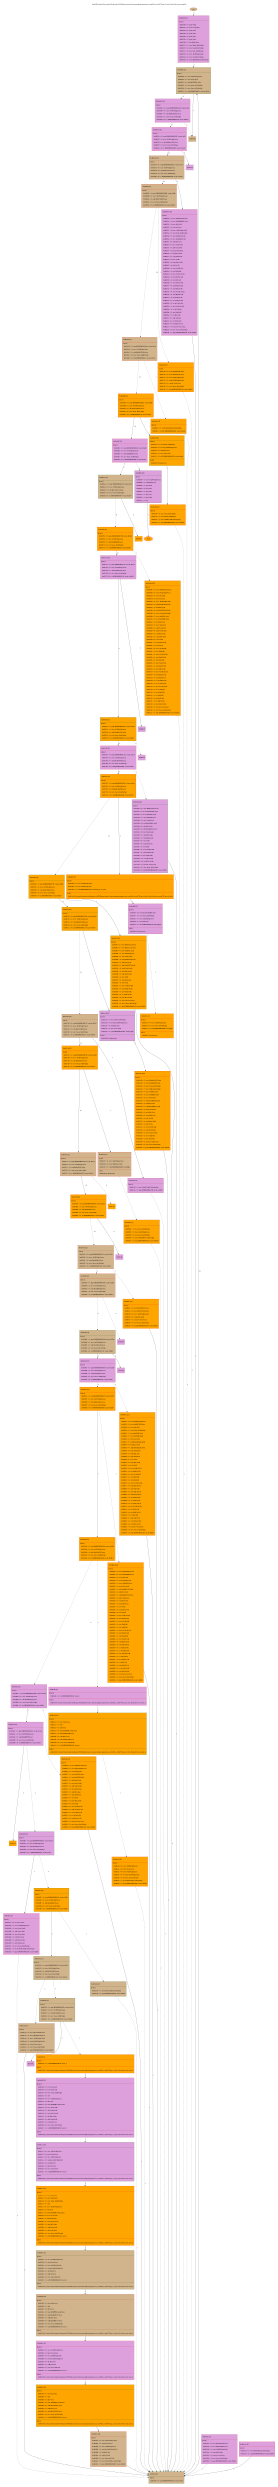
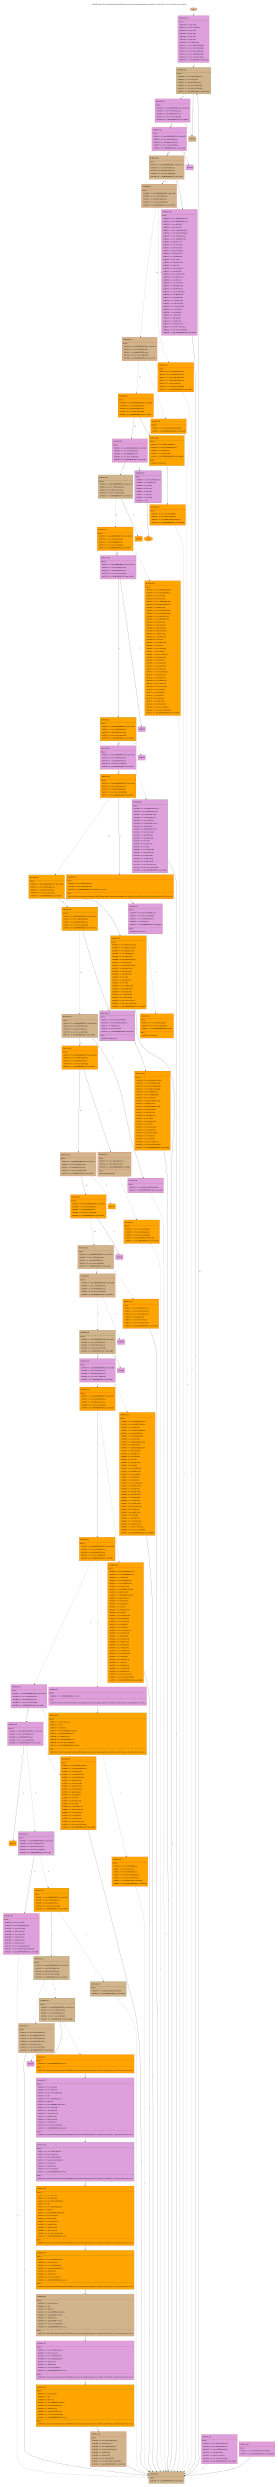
(85, 2270) -> (85, 2270)
